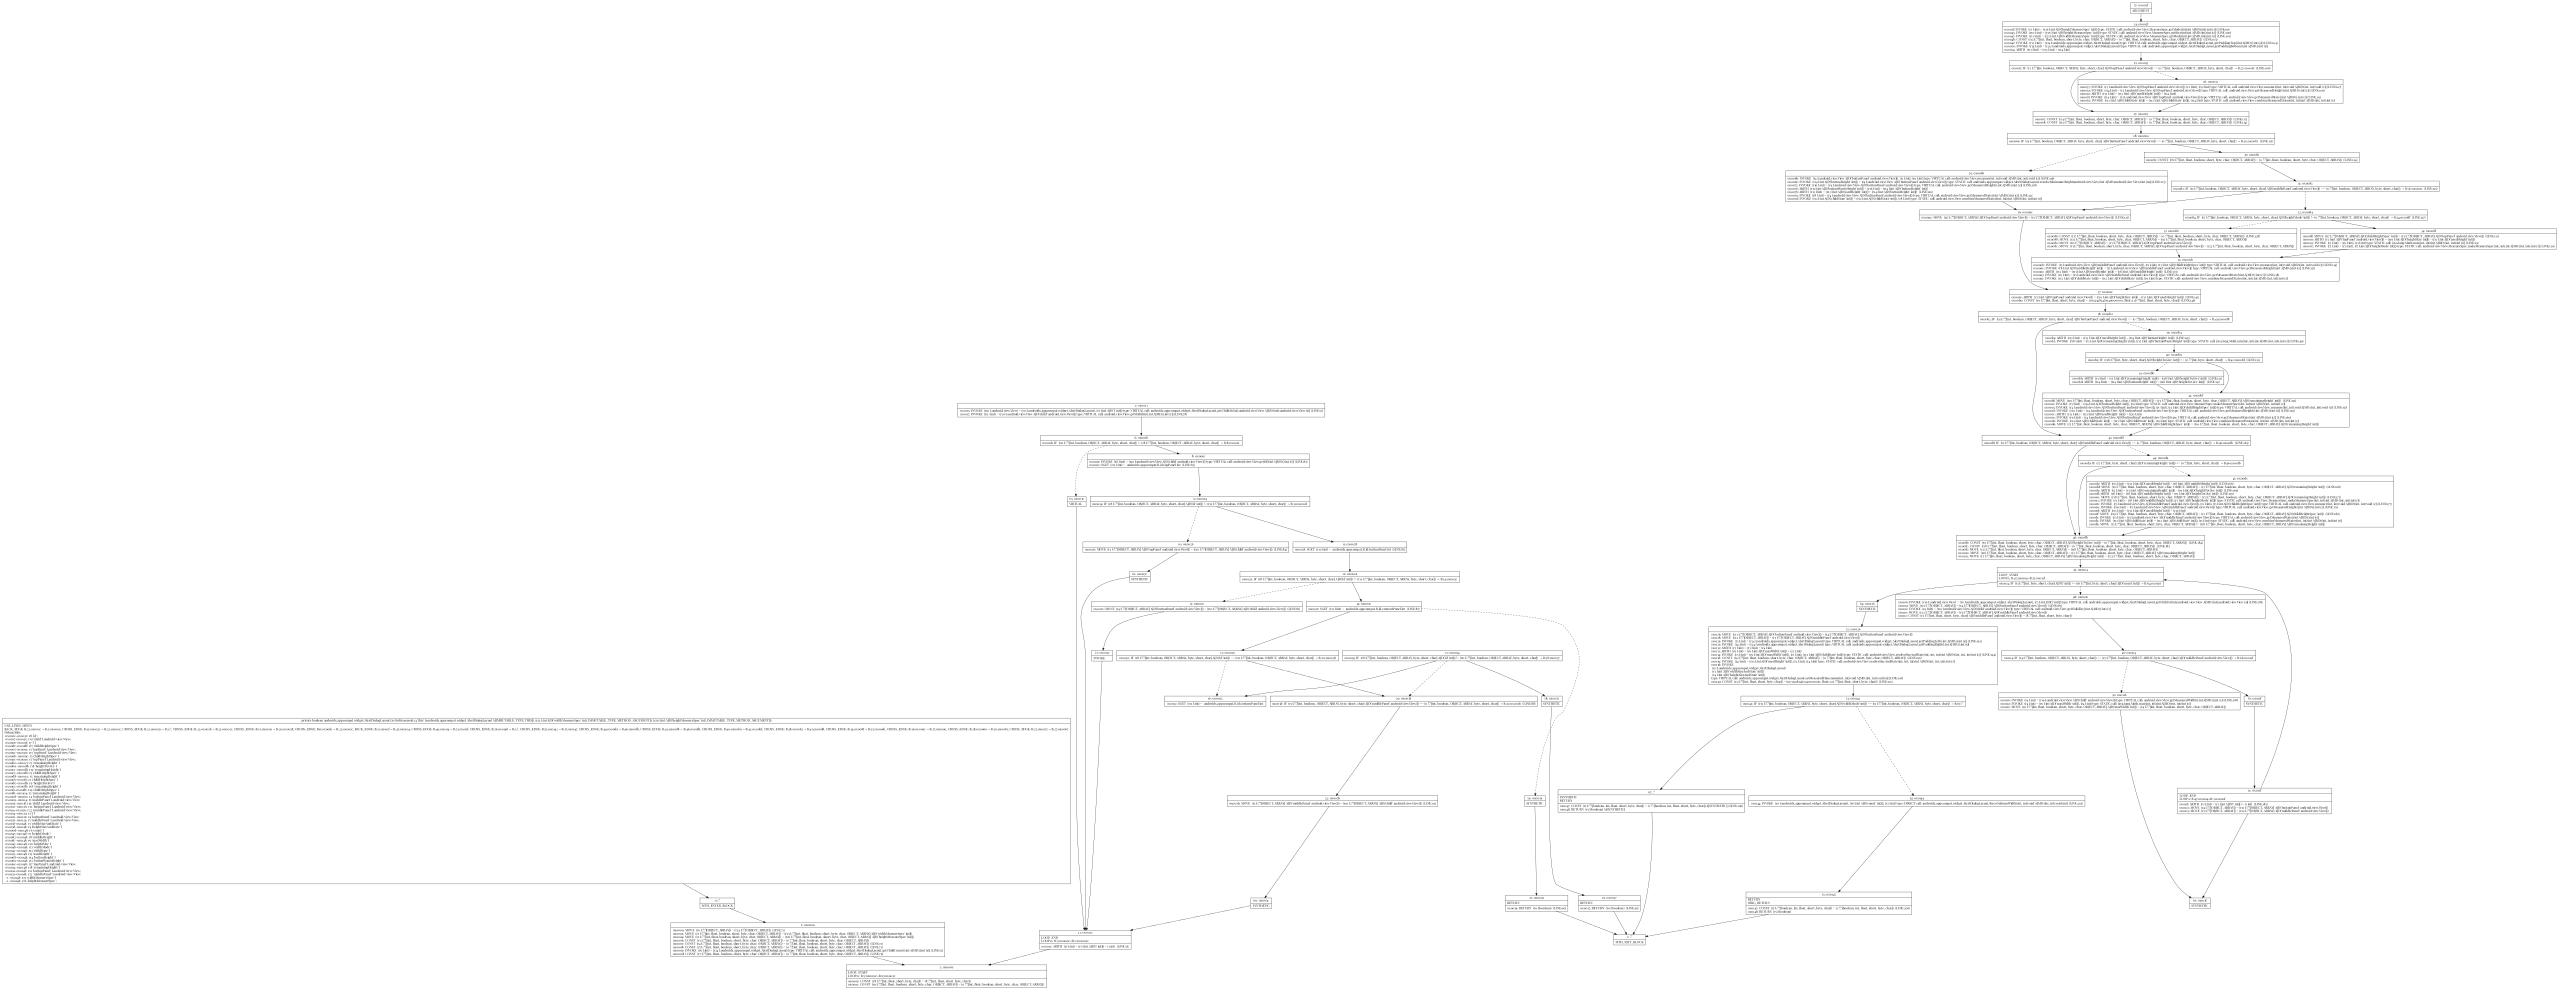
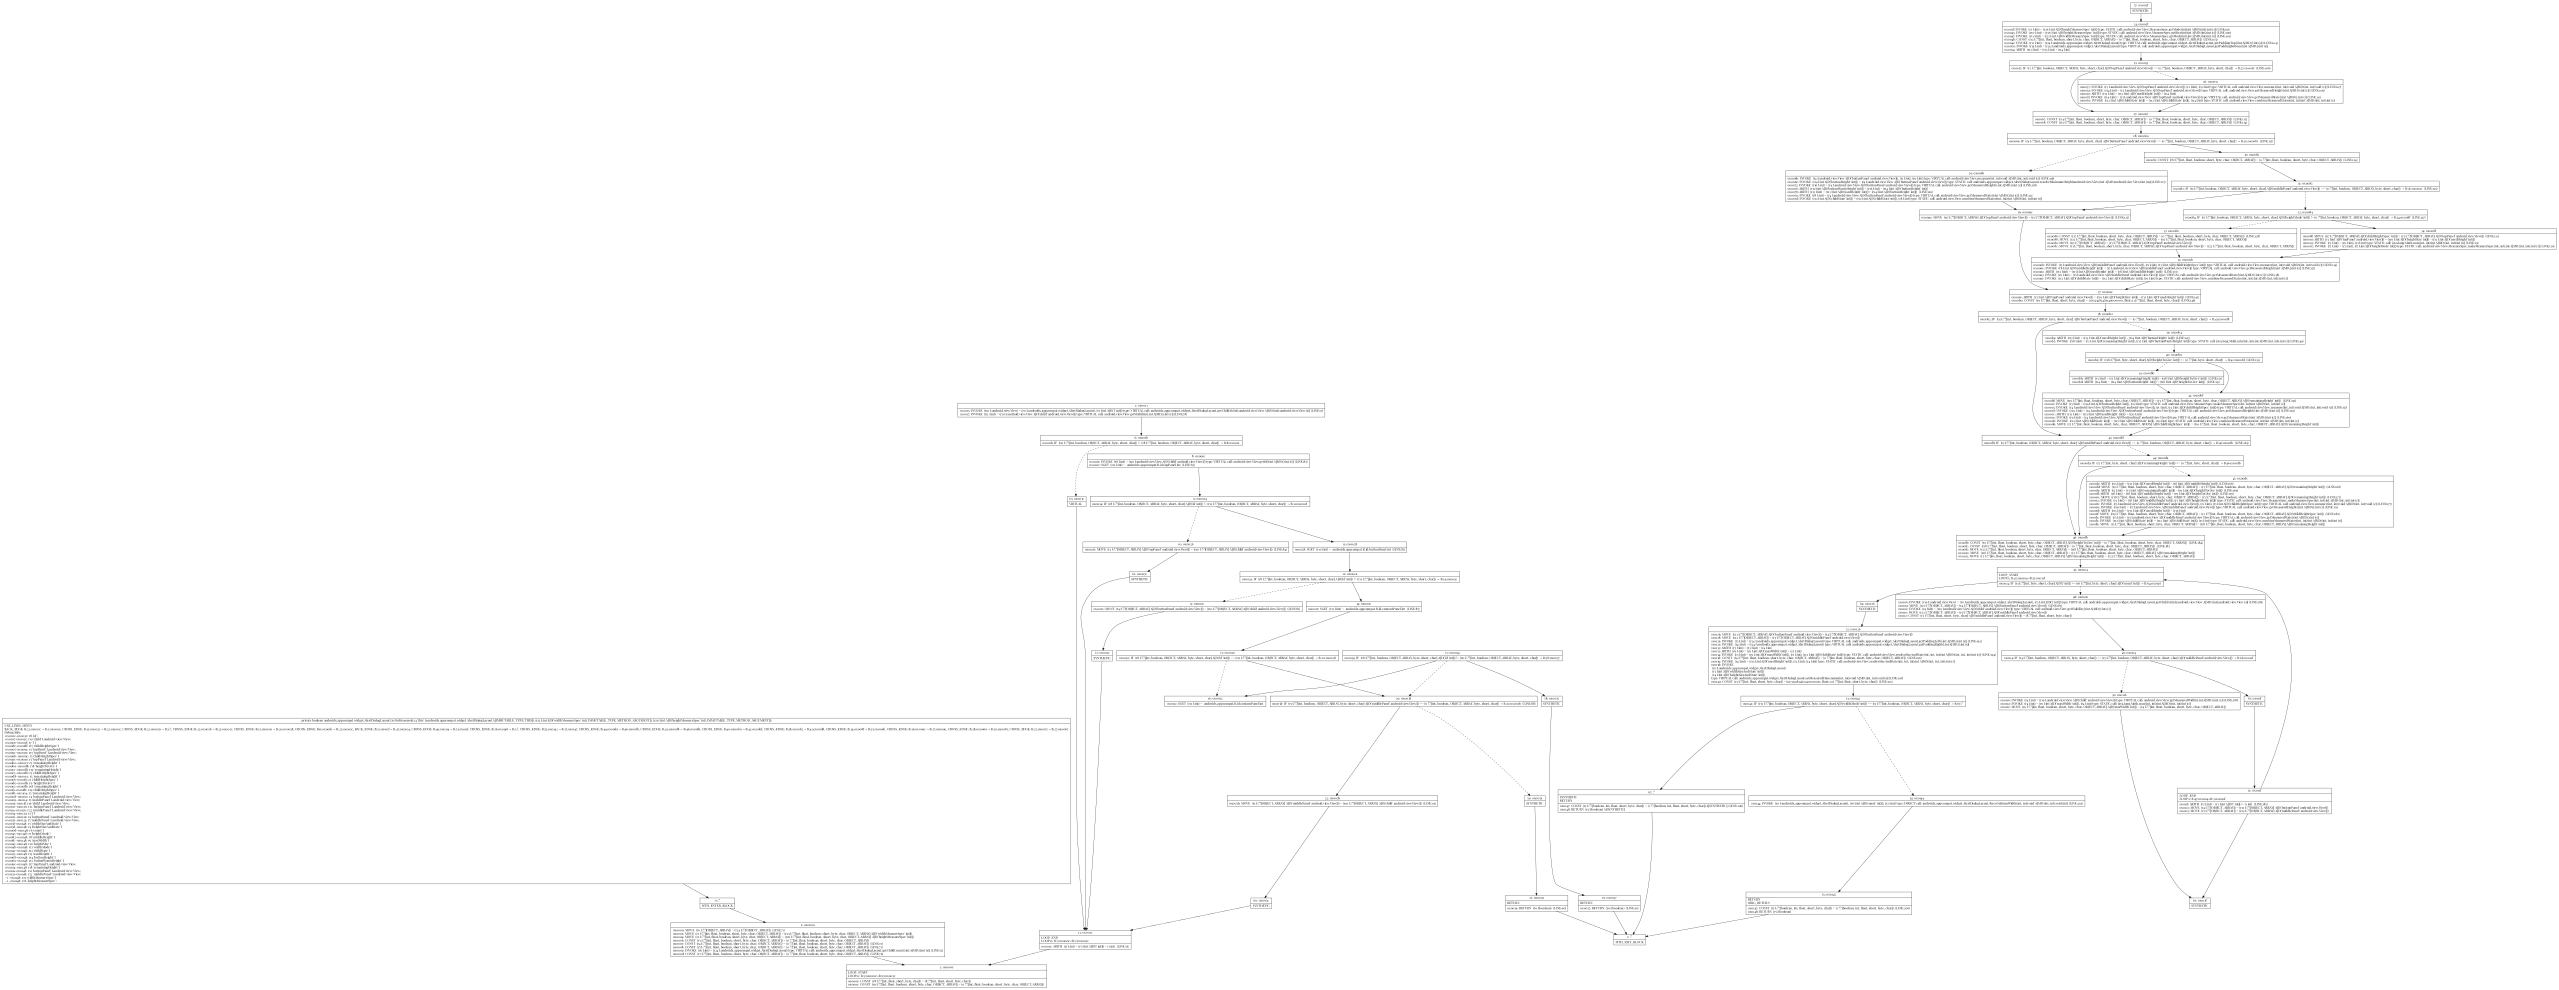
(2141, 11) -> (2141, 11)
(1166, 449) -> none
(1574, 641) -> (1476, 745)
(1099, 658) -> (1102, 658)
